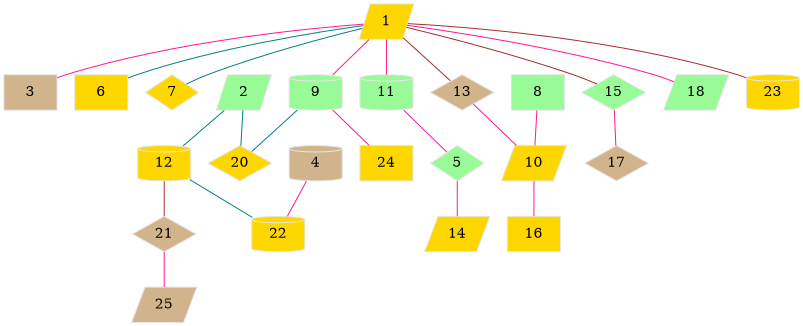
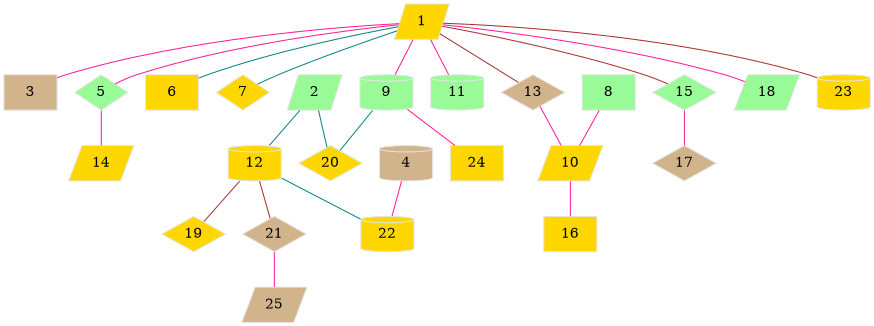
(425, 131) -> (255, 46)
none -> (194, 234)
